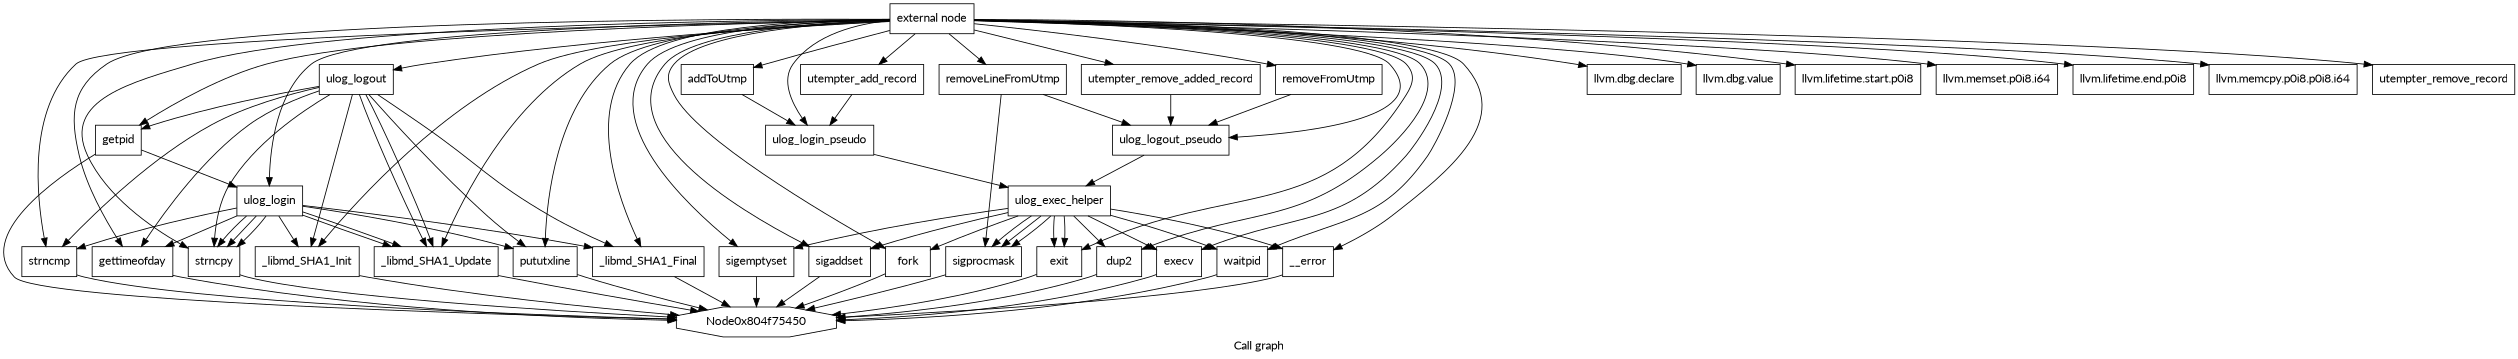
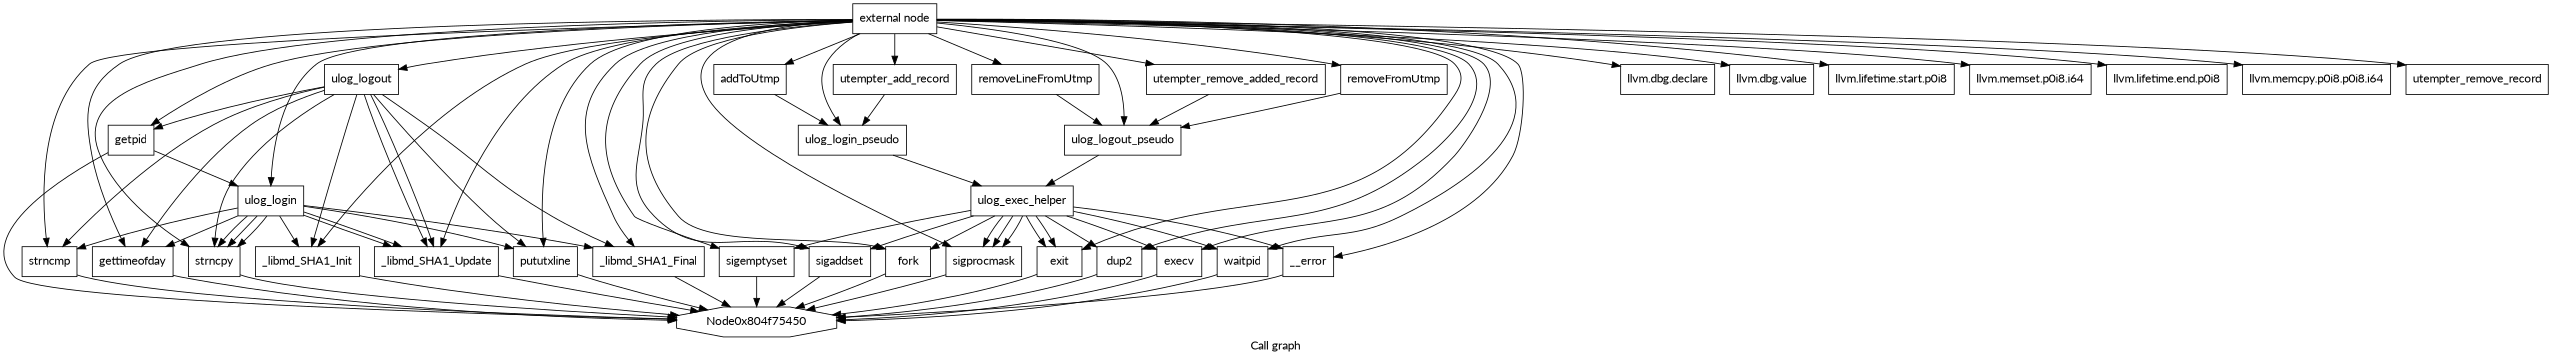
(994, 166) -> (737, 128)
